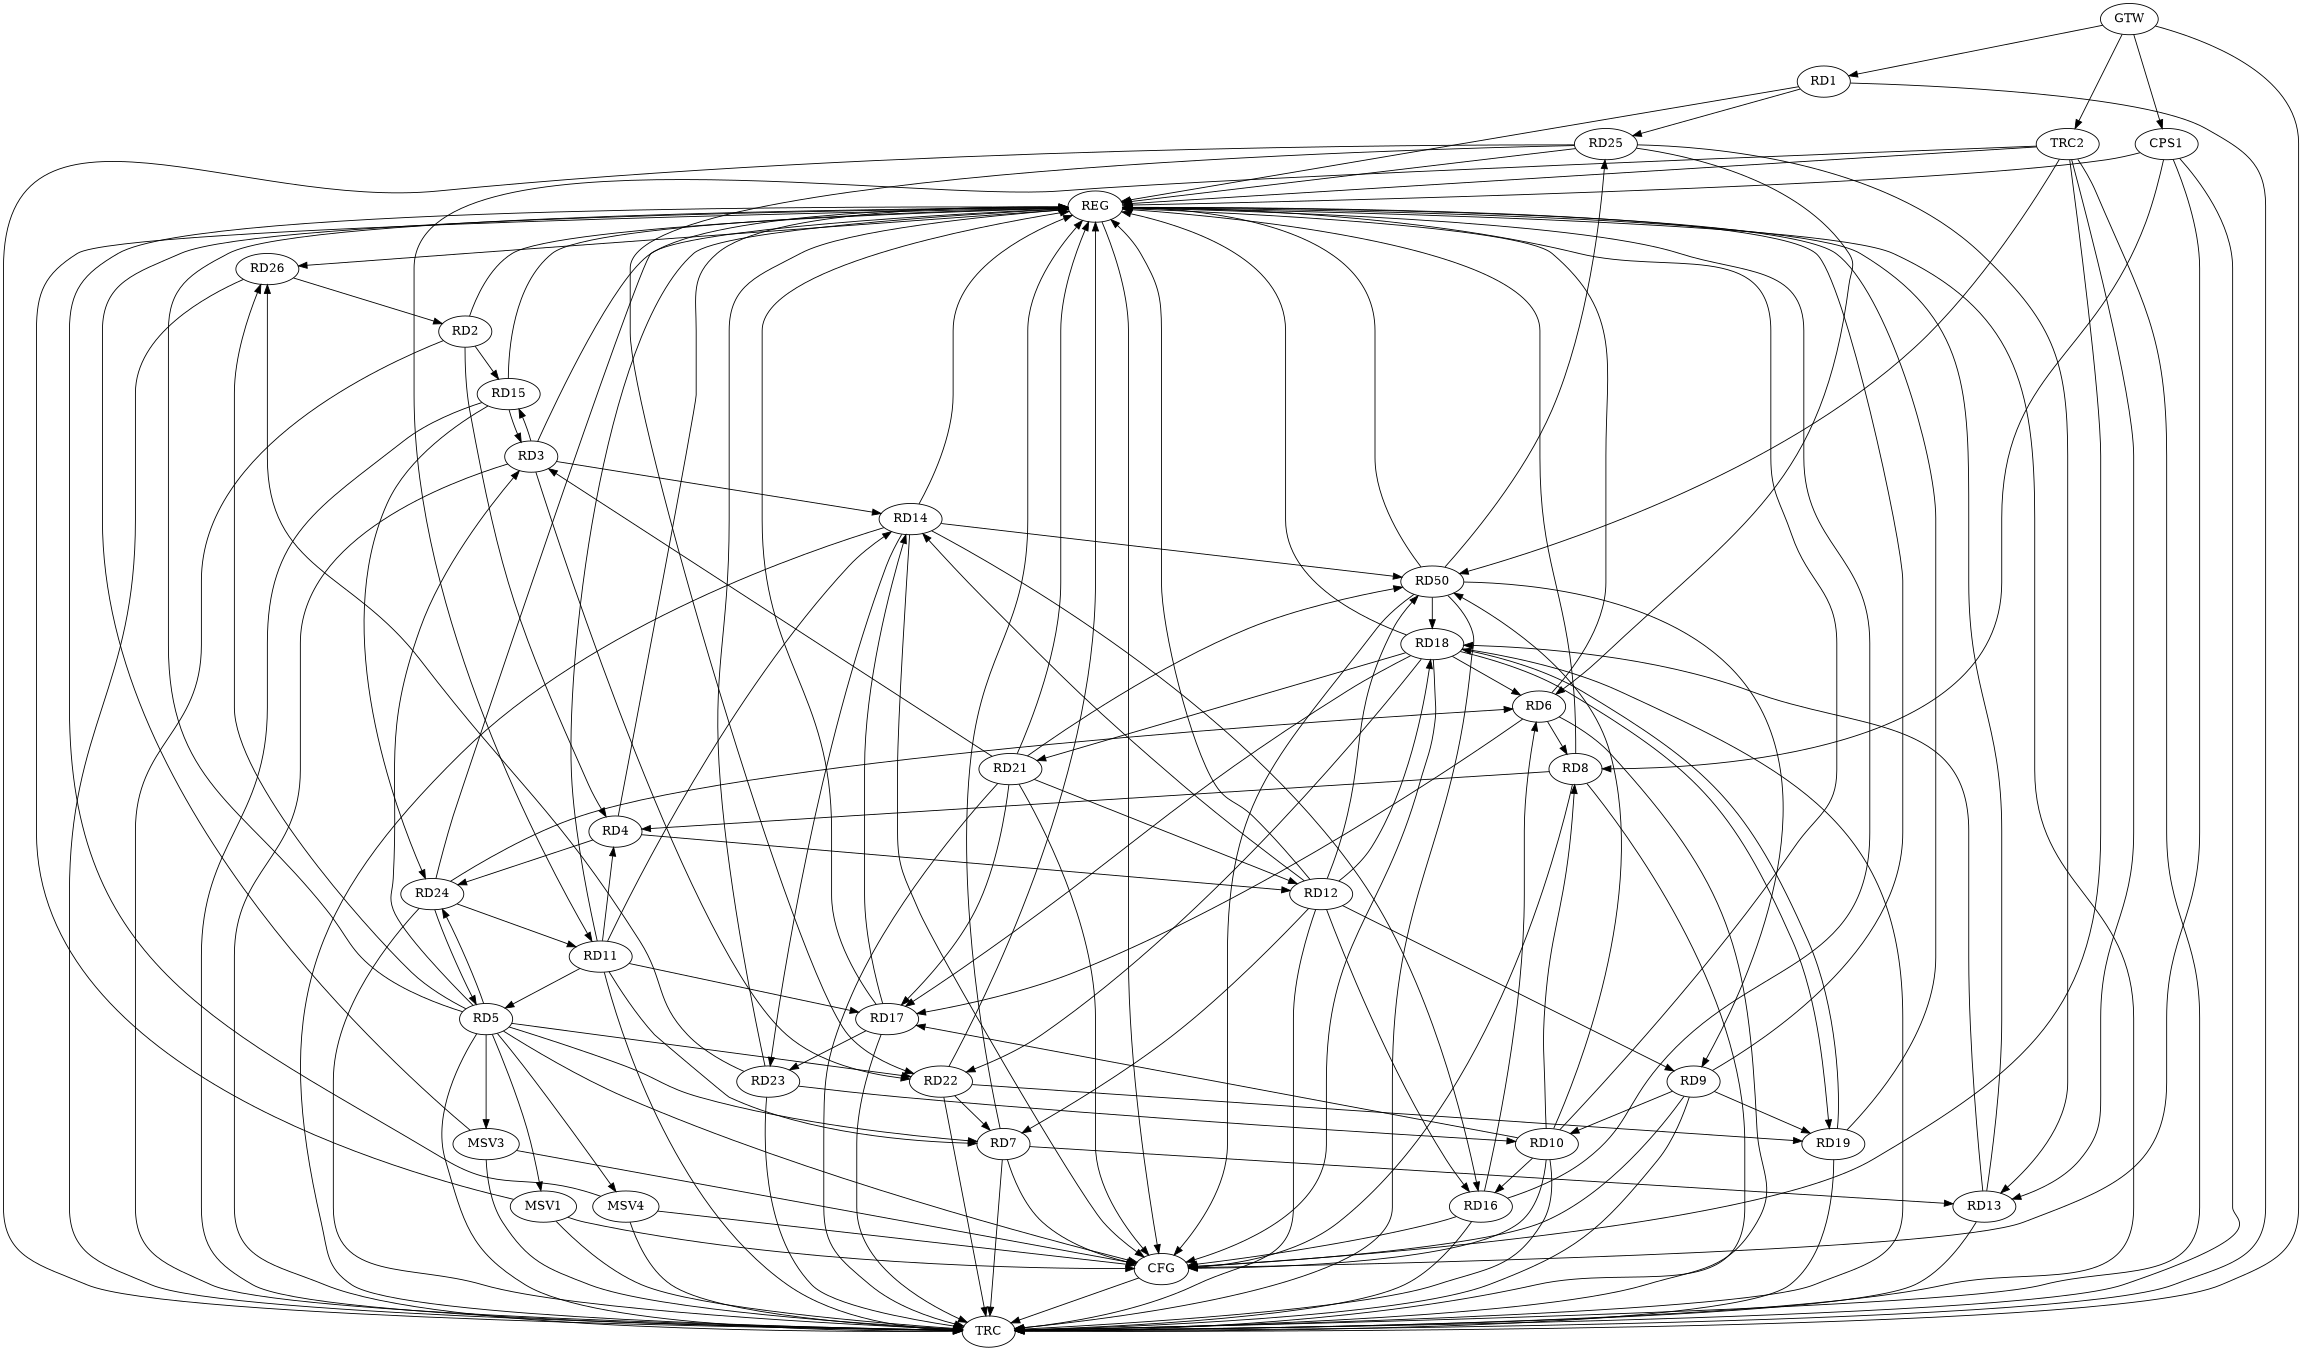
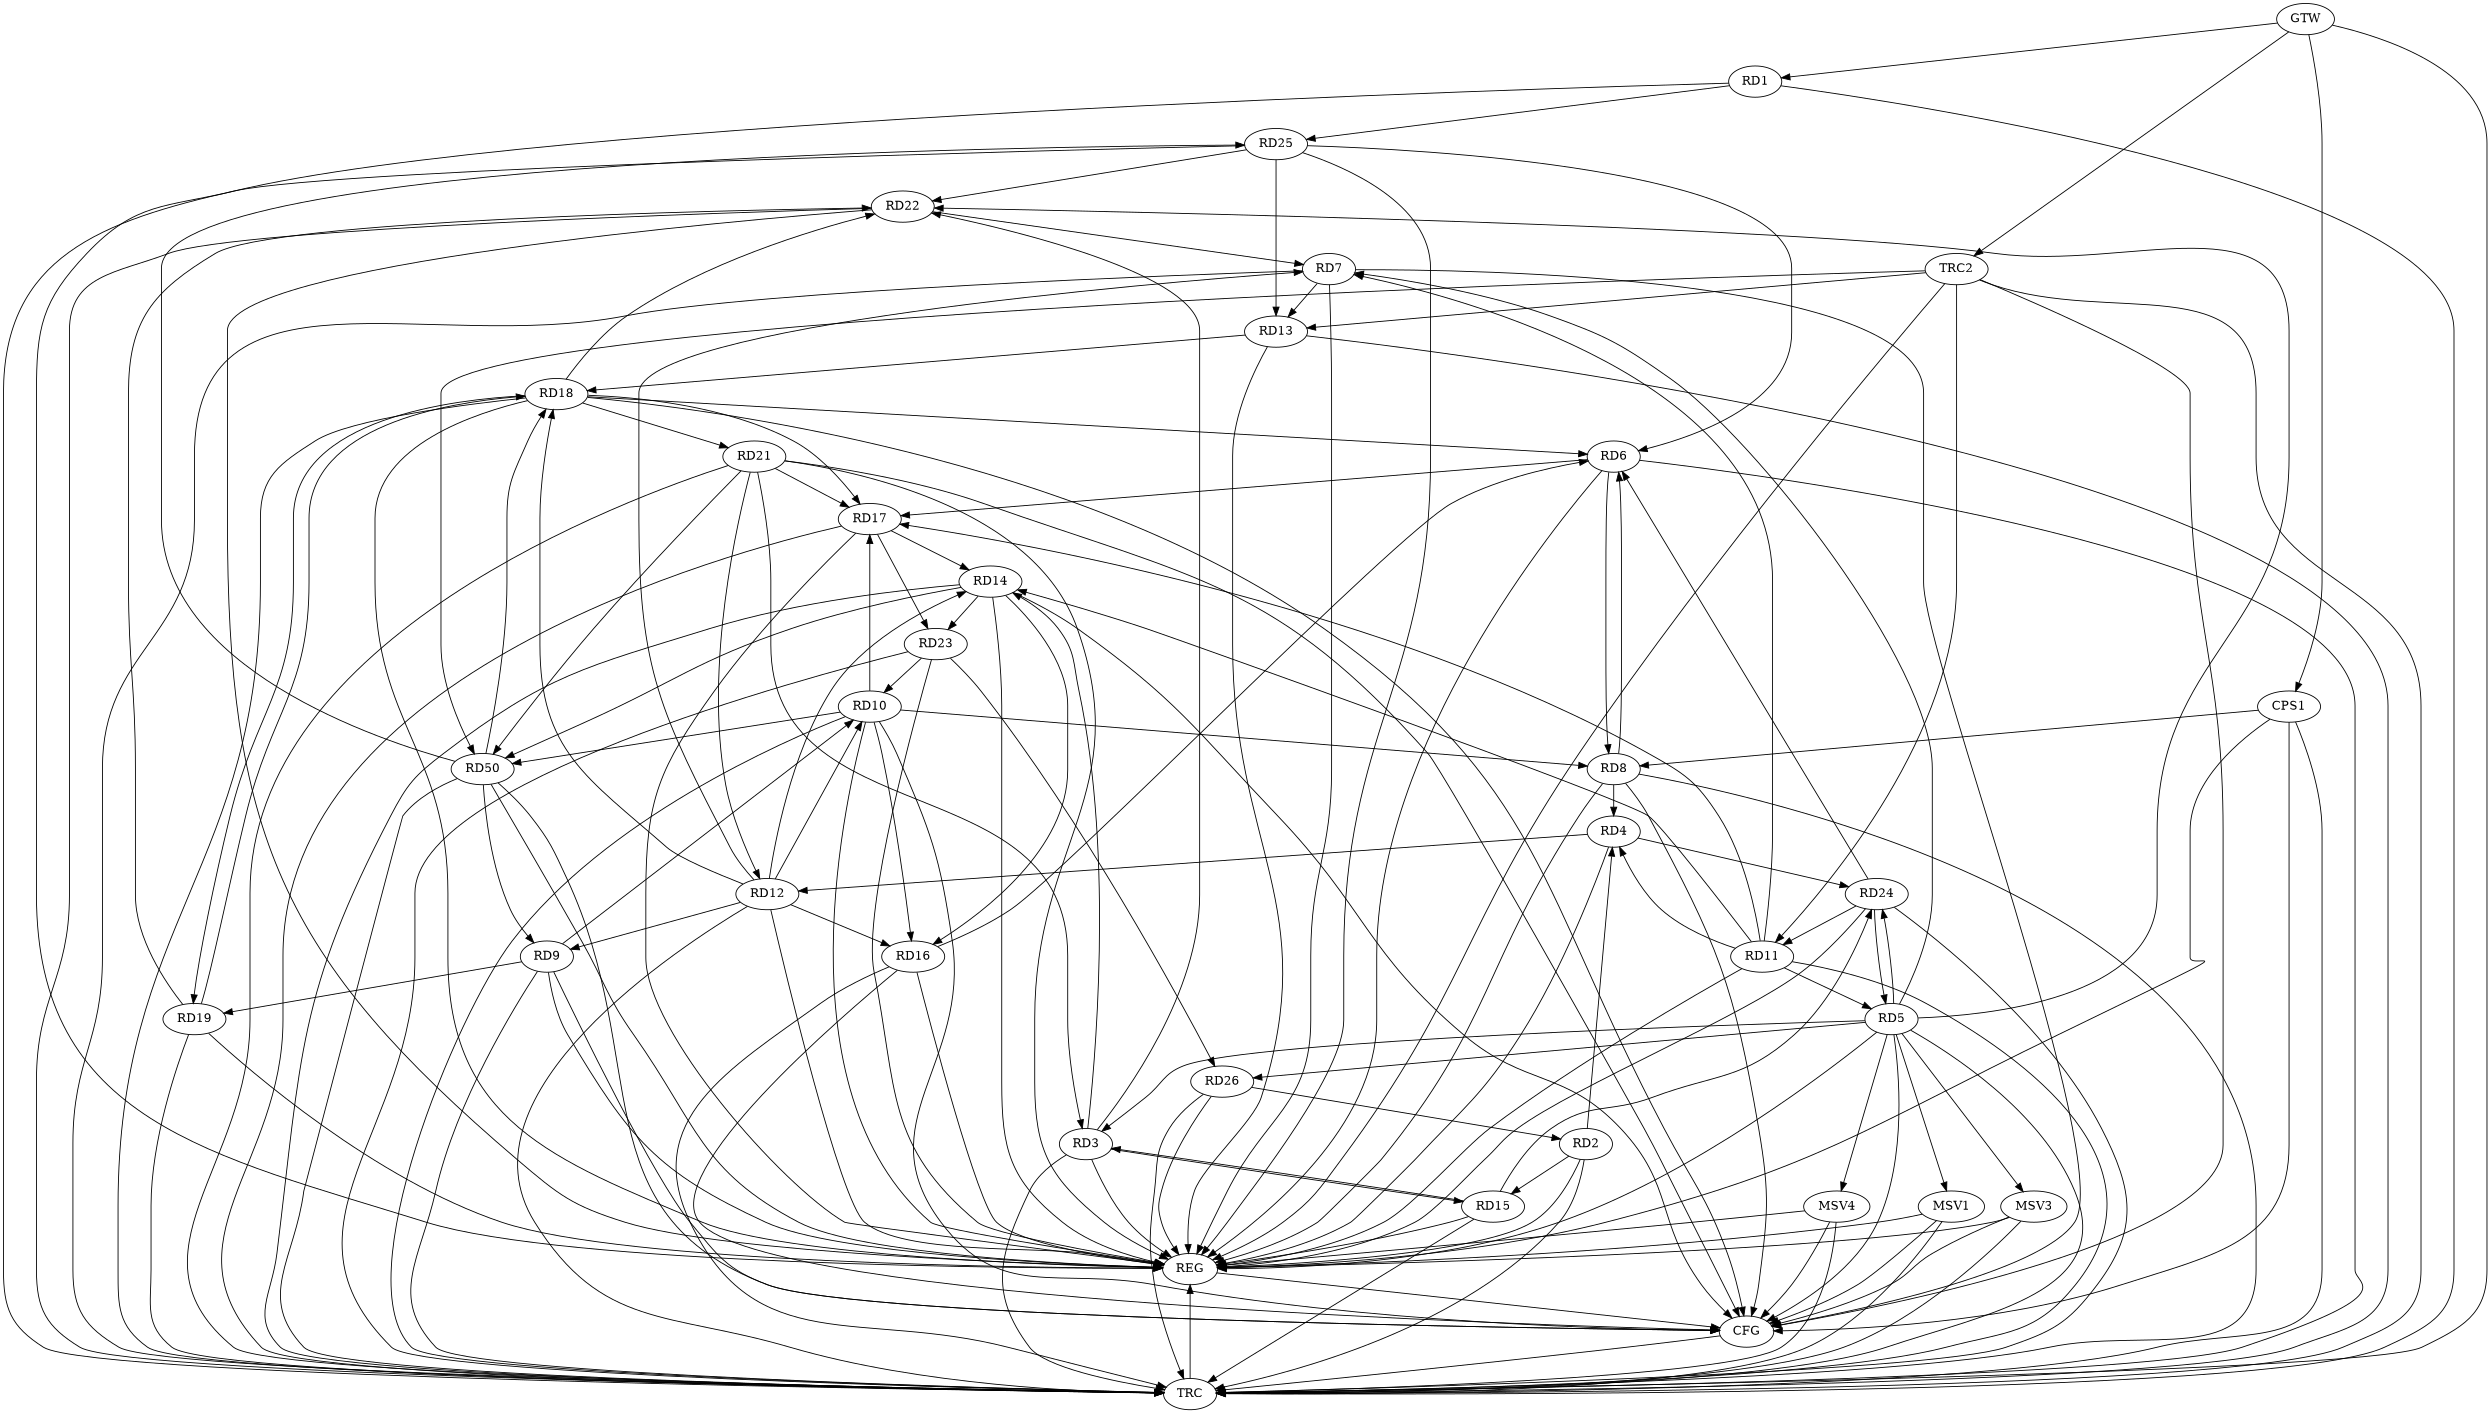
(650, 240) -> (1169, 1169)
none -> (1622, 617)
(1359, 744) -> (816, 804)
(1444, 1117) -> (138, 330)
